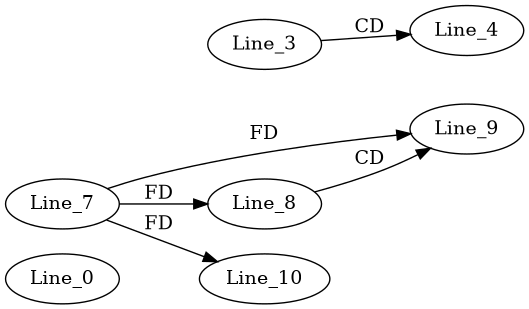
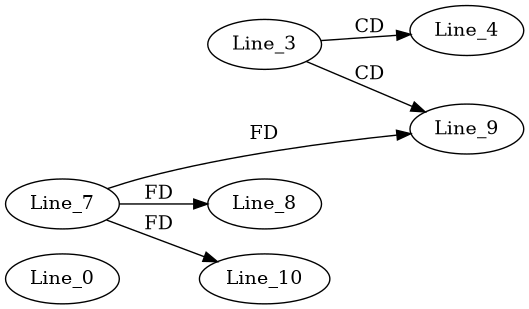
(367, 176) -> (359, 84)
